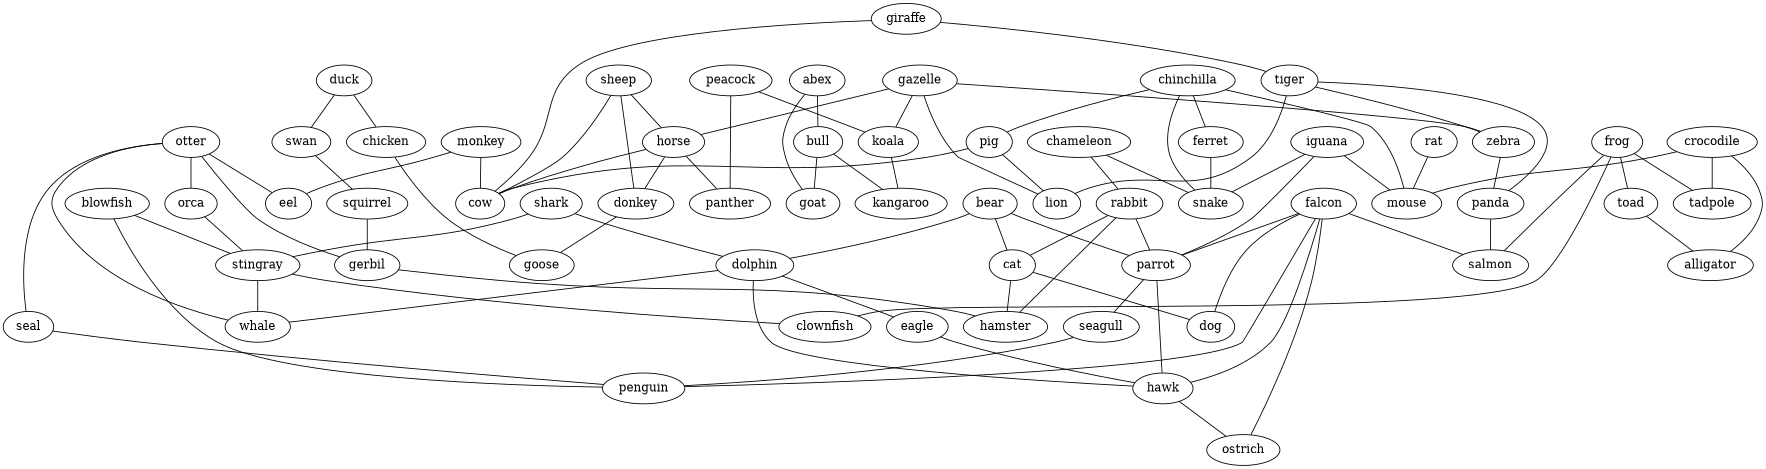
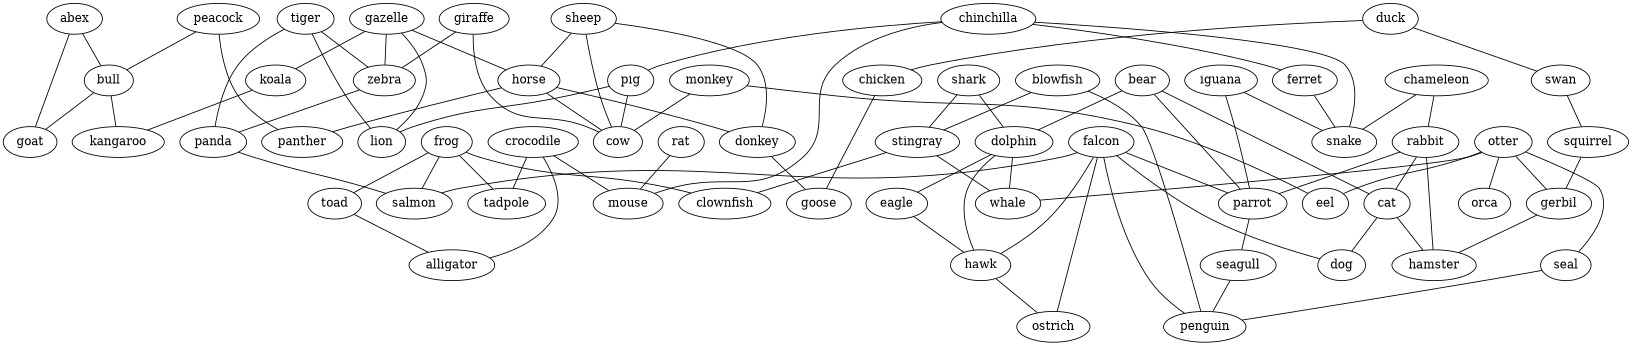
(1104, 41) -> (429, 50)
(825, 117) -> (161, 51)
(1367, 173) -> none
(224, 234) -> none
(1159, 327) -> none
